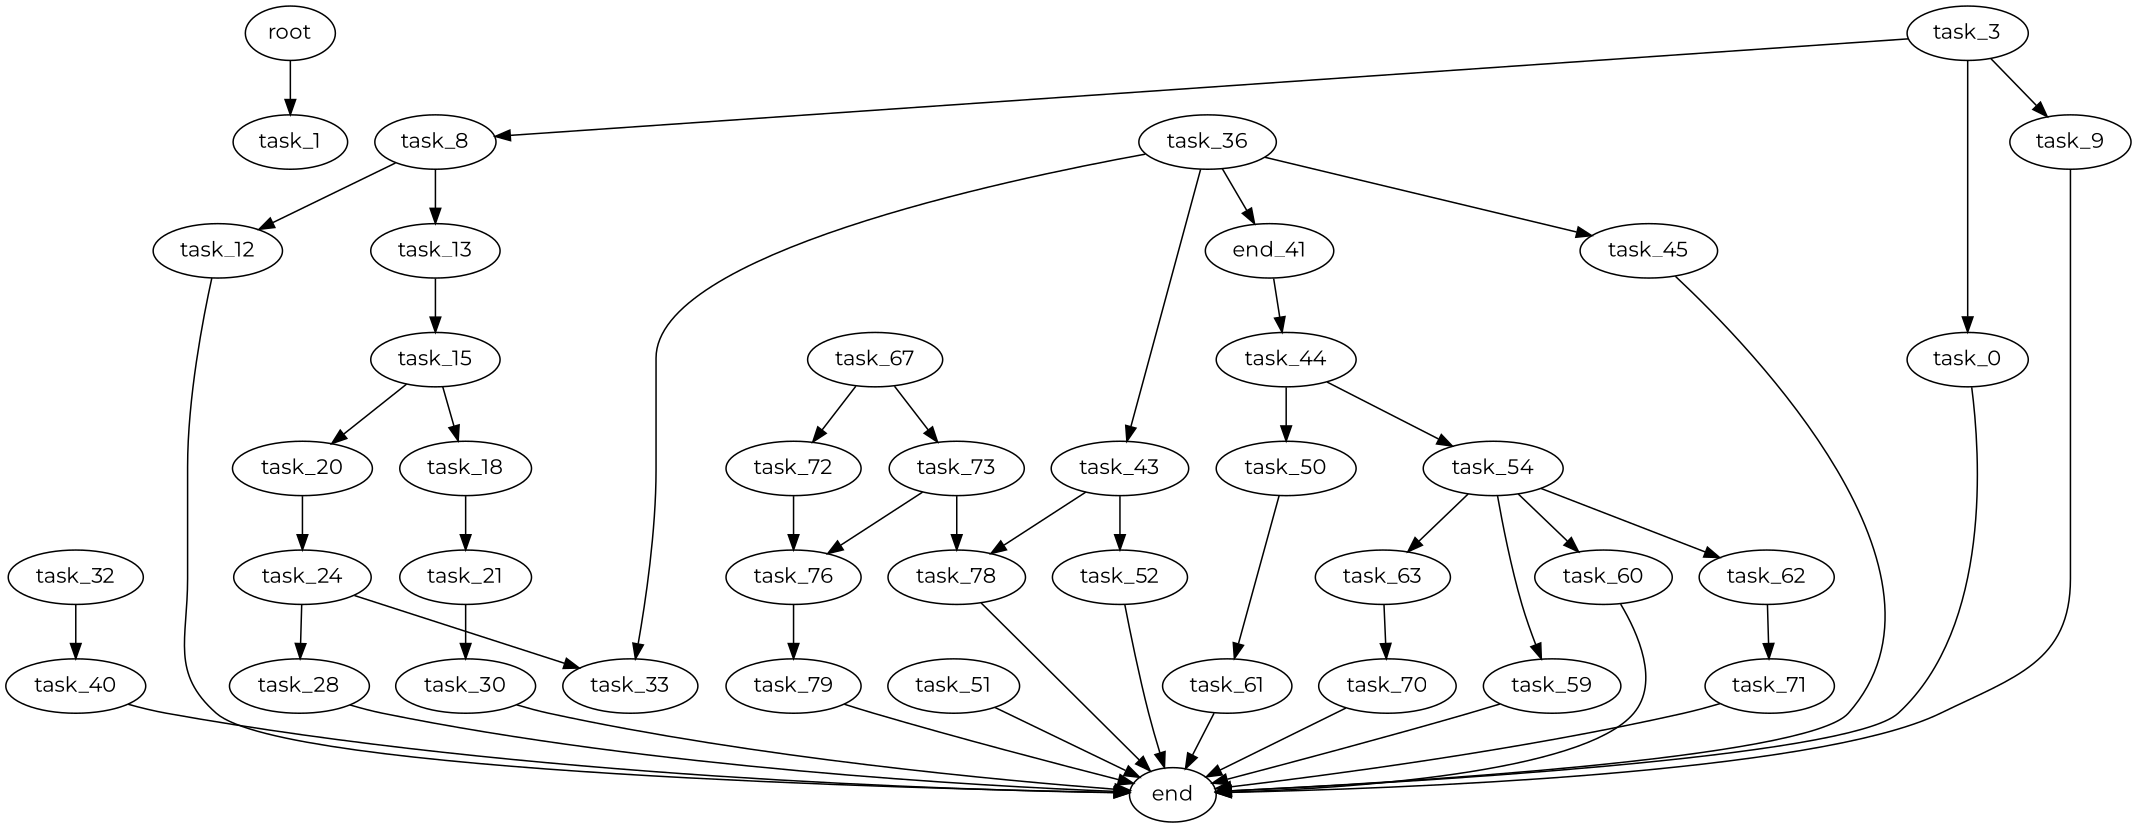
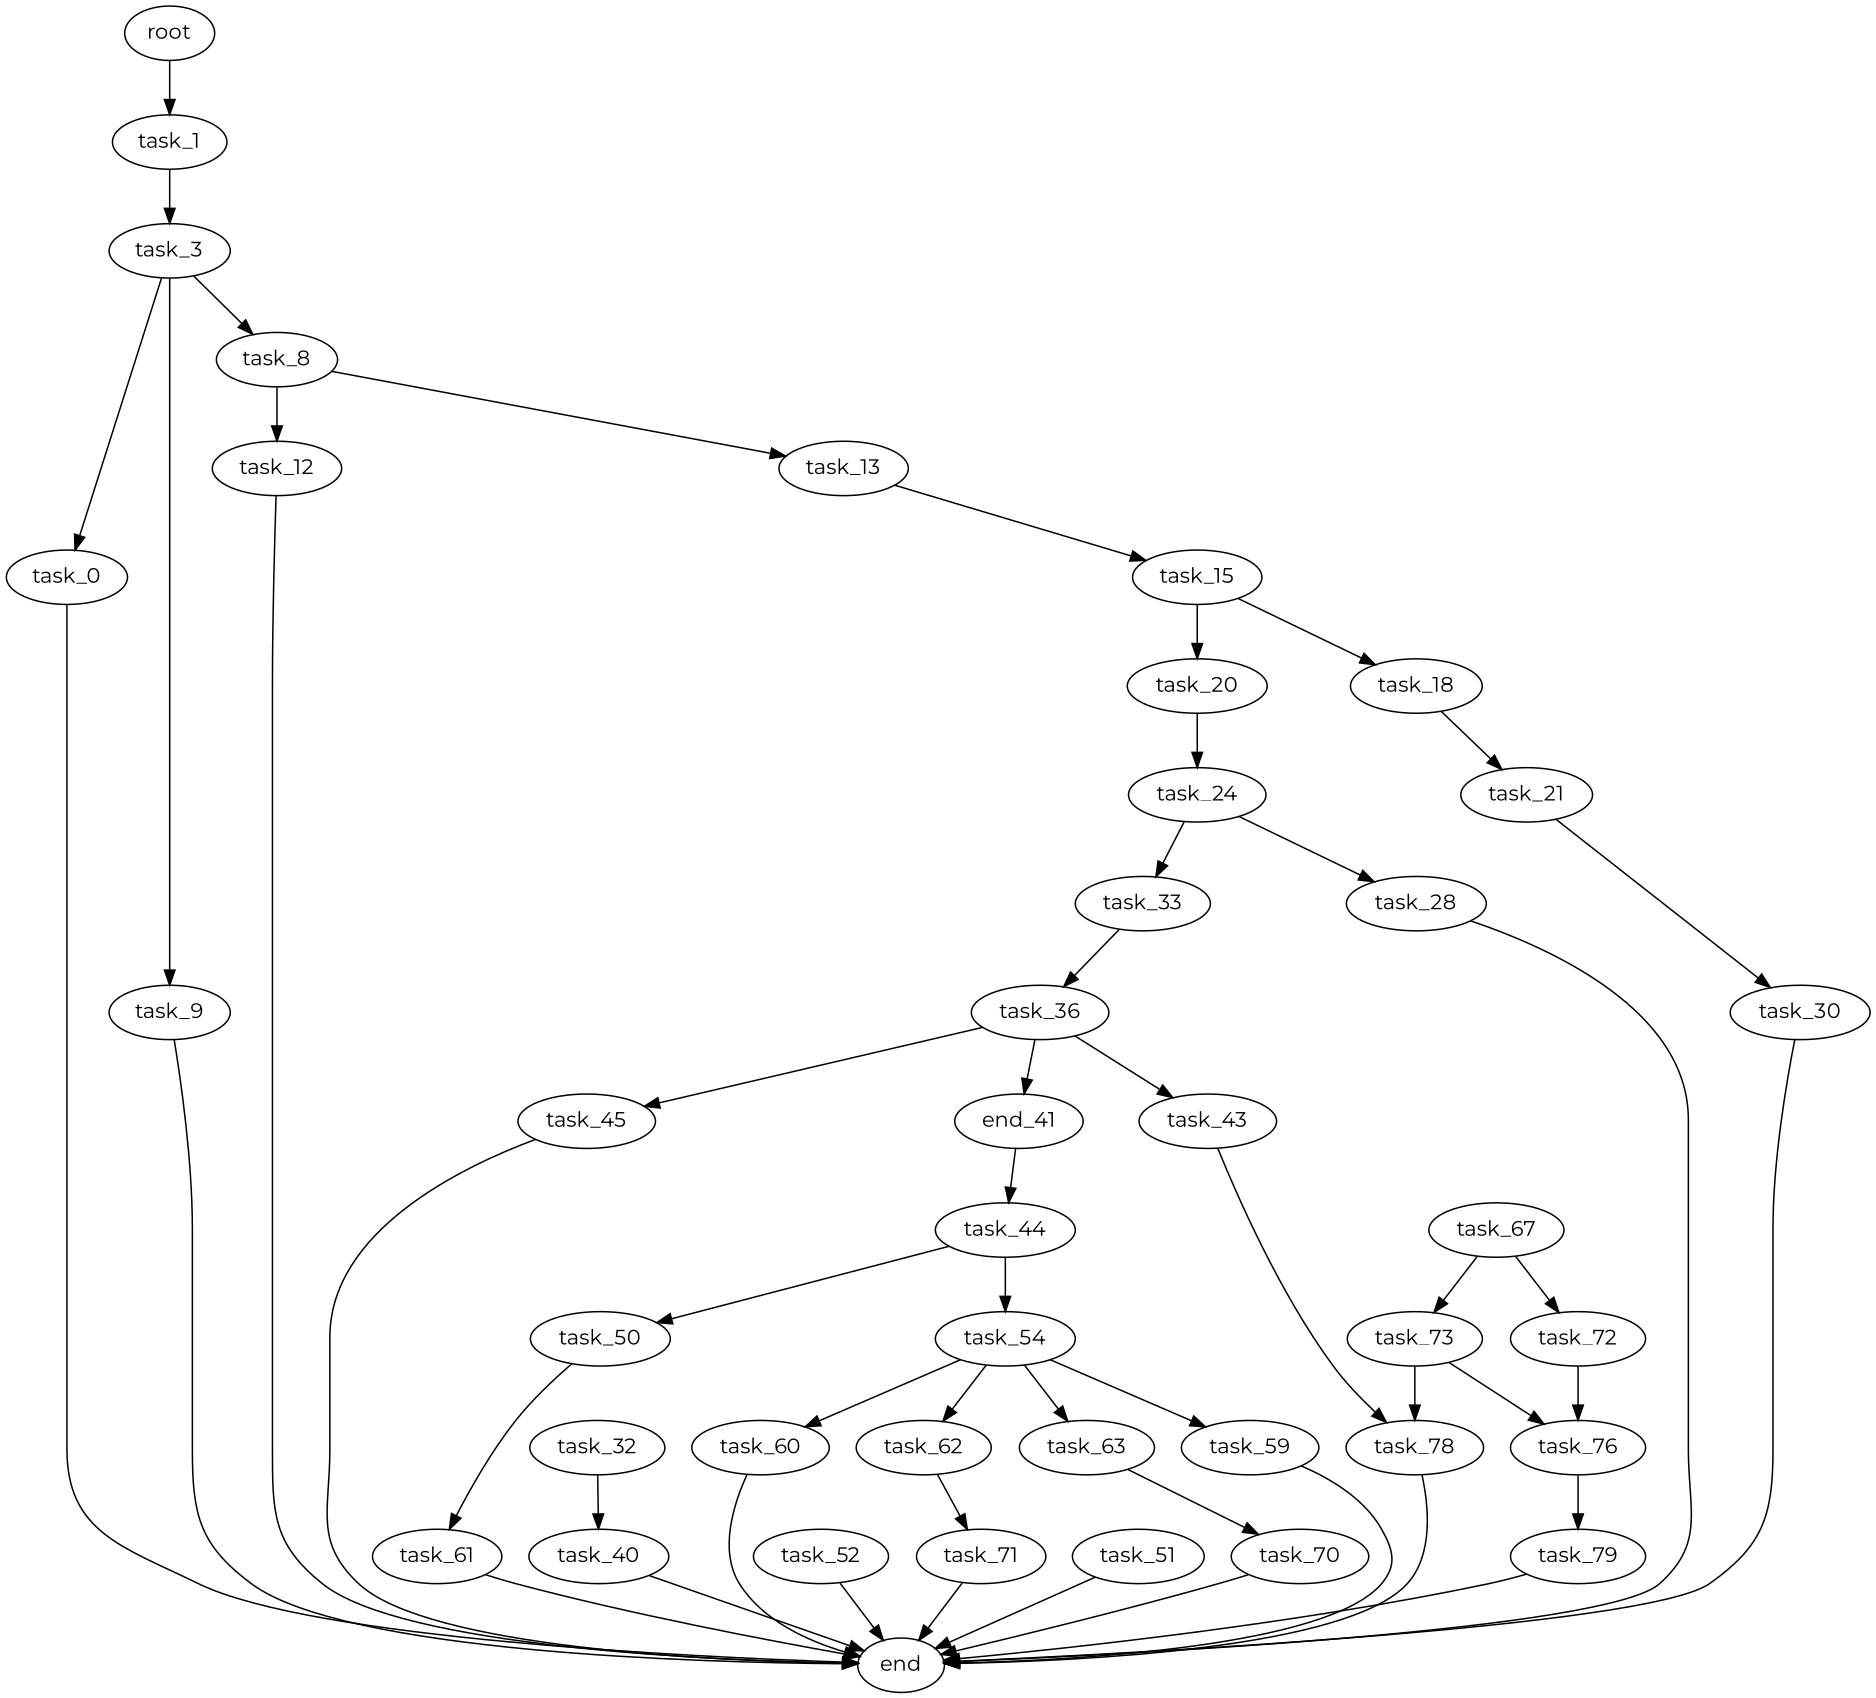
none -> (170, 189)
(745, 269) -> (1097, 953)
(1120, 515) -> none
